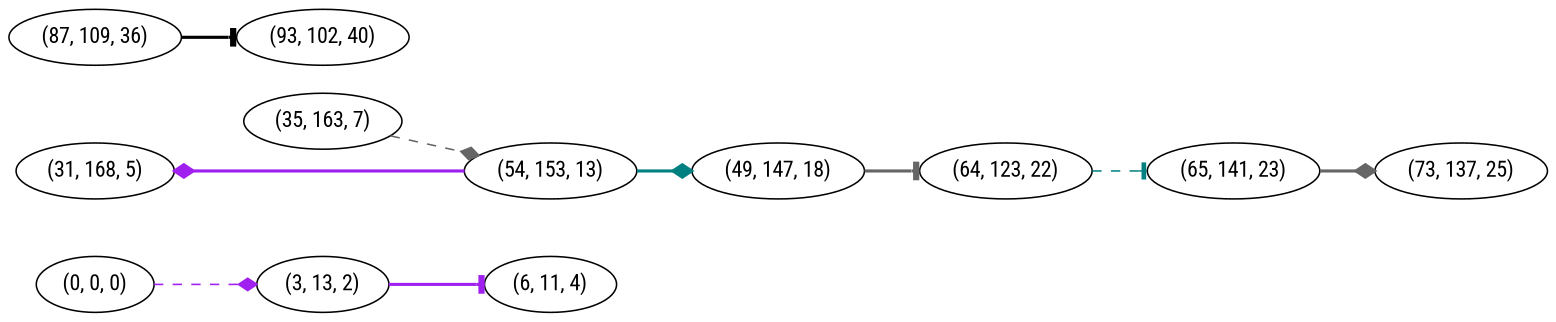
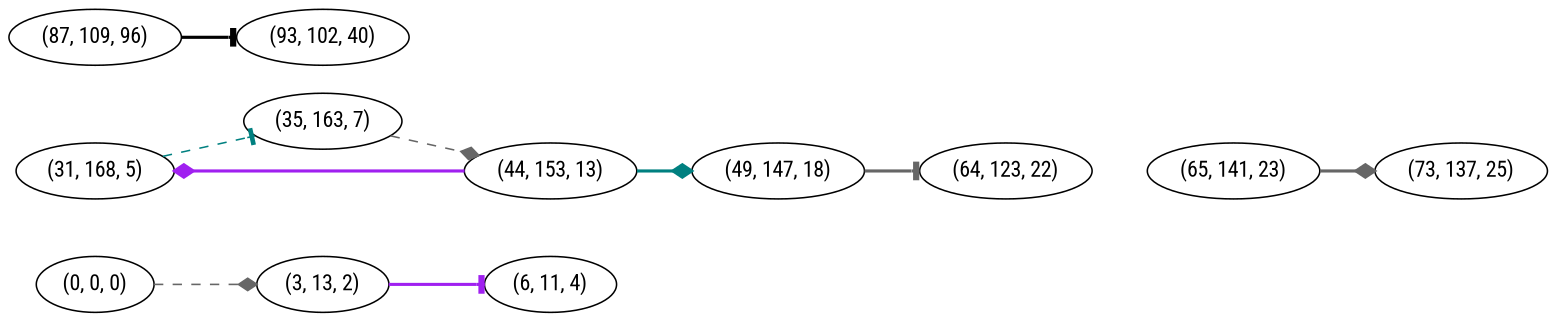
(95, 37) -> (95, 37)
none -> (205, 147)
(551, 171) -> (551, 171)
(1116, 171) -> none
(196, 284) -> (196, 284)
